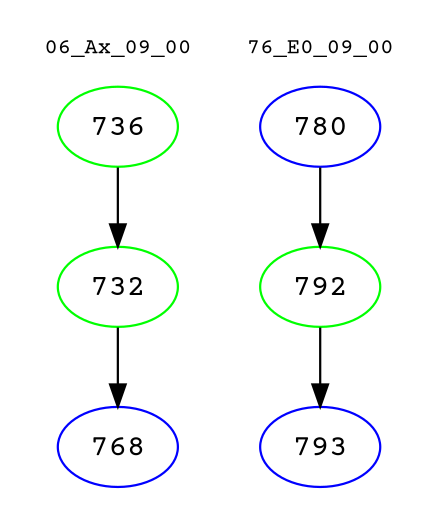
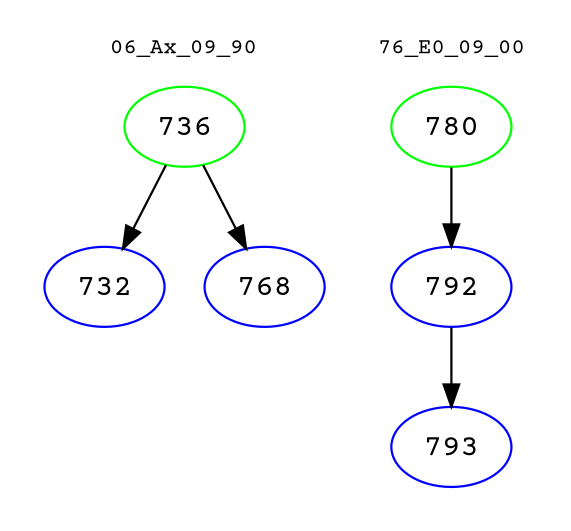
(119, 48) -> (185, 48)
(320, 127) -> (451, 127)
(118, 287) -> (105, 287)
(320, 287) -> (451, 287)
(118, 356) -> (219, 197)
